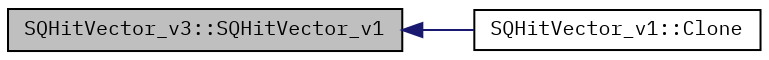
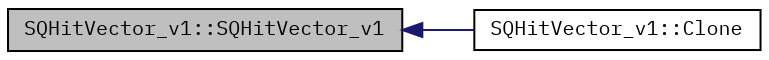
(205, 30) -> (205, 30)
